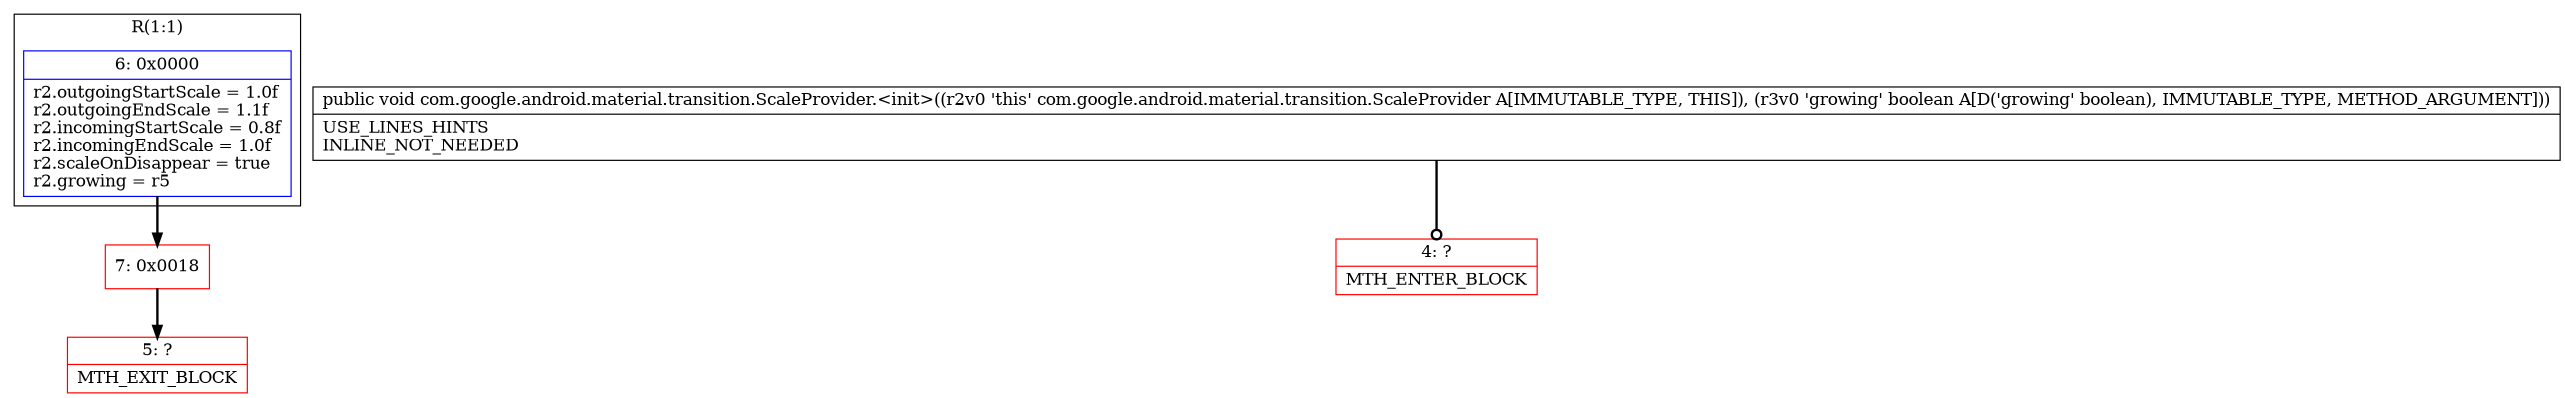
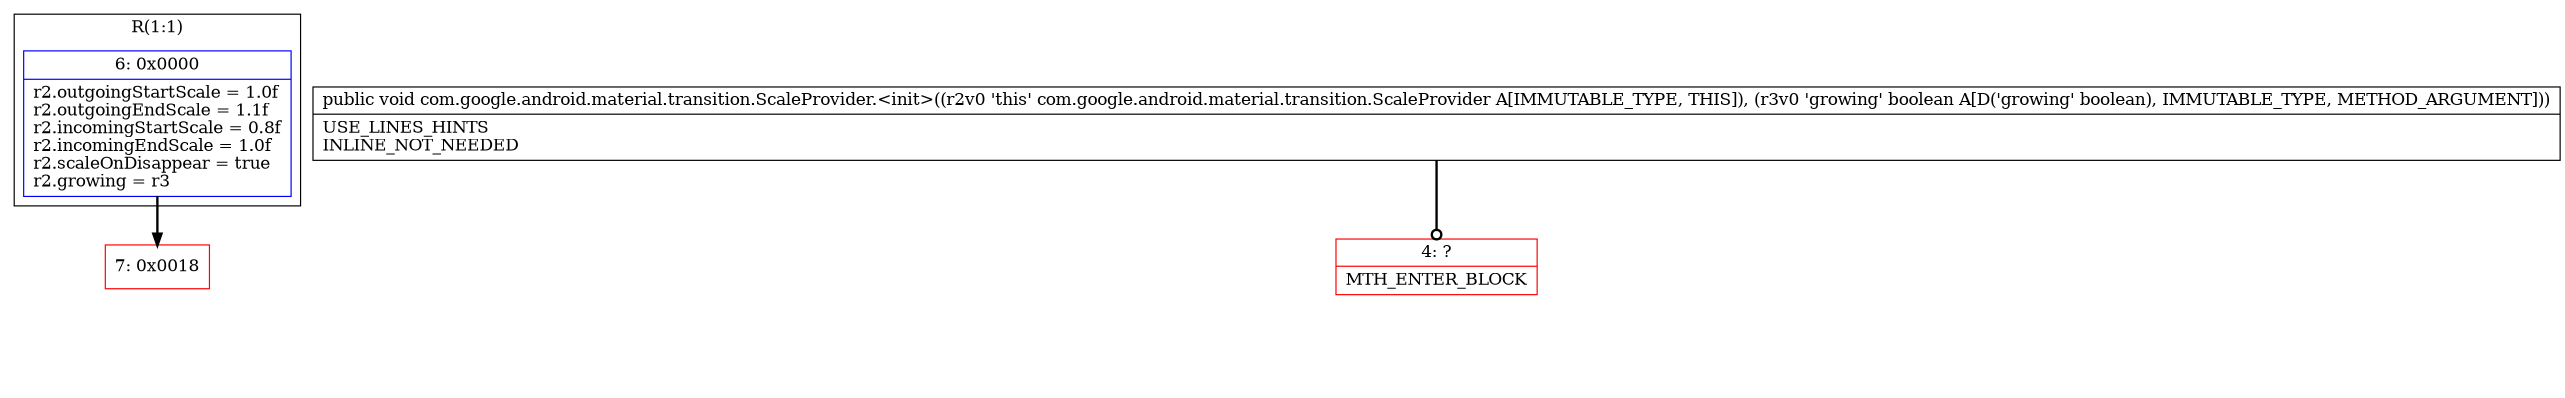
(102, 182) -> (102, 182)
(157, 365) -> none
